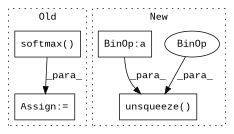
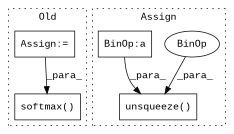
(159, 17) -> (159, 17)
(46, 72) -> (46, 72)
